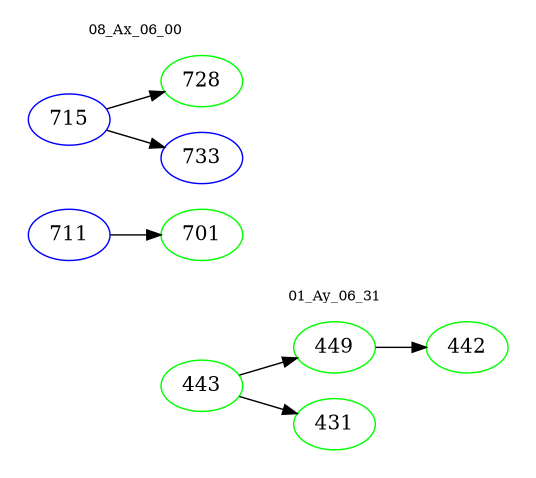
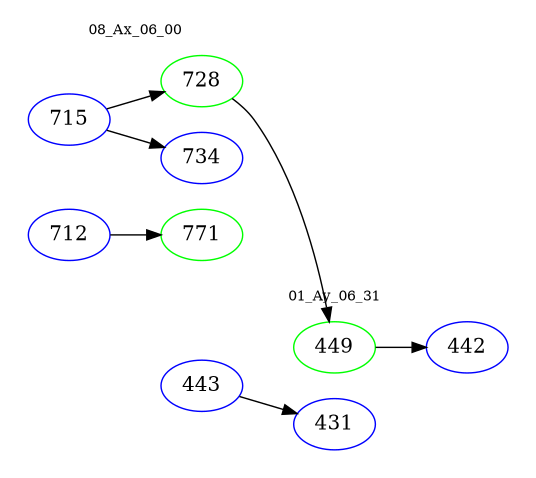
(202, 158) -> (202, 158)
(69, 235) -> (69, 235)
(202, 235) -> (202, 235)
(467, 347) -> (467, 347)
(261, 369) -> (294, 196)
(202, 386) -> (202, 386)
(335, 424) -> (335, 424)
